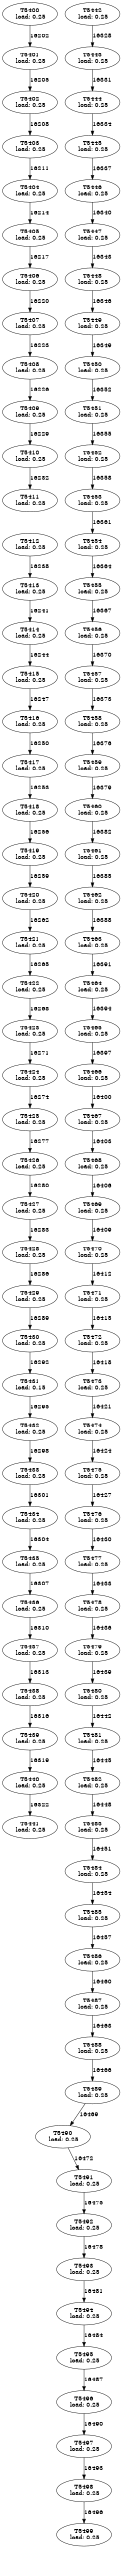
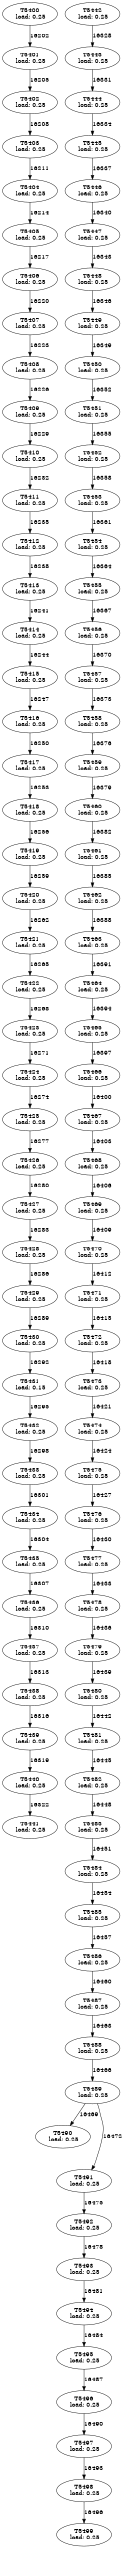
none -> (30, 520)
(73, 2157) -> (103, 2135)
